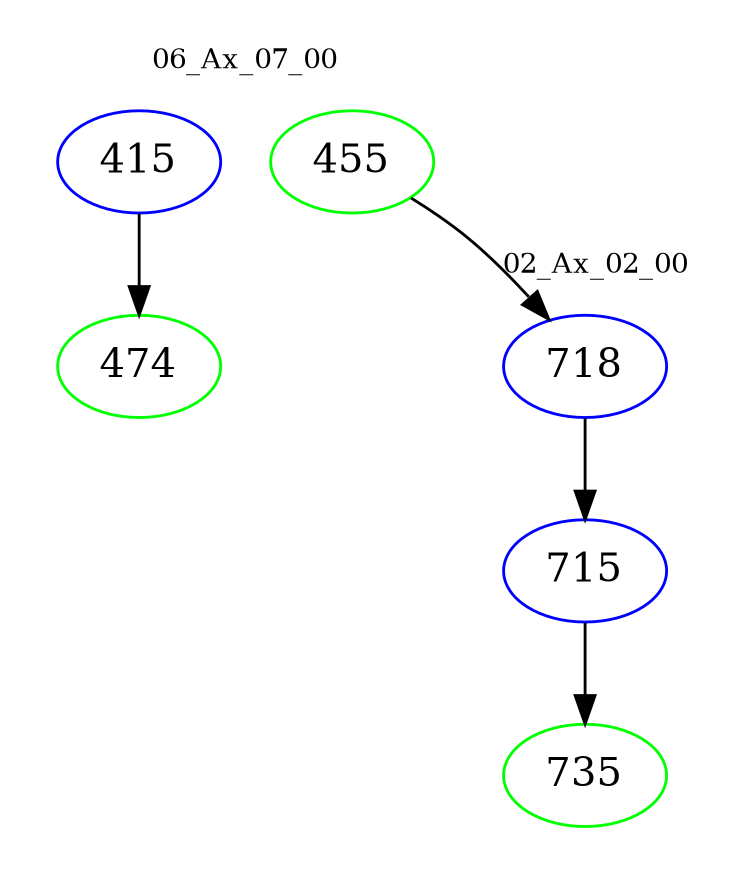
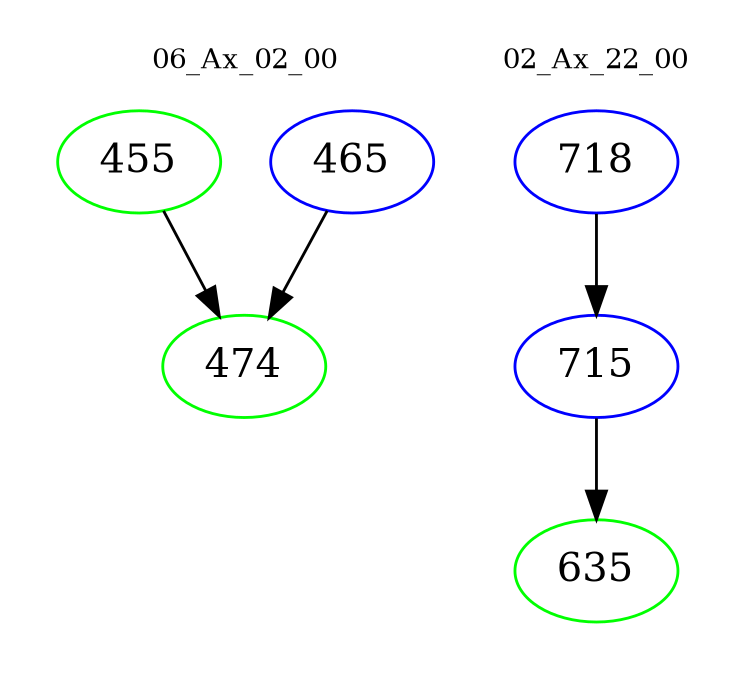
(246, 61) -> (246, 61)
(139, 162) -> (352, 162)
(499, 266) -> (185, 251)
(596, 266) -> (596, 61)
(585, 775) -> (596, 571)
